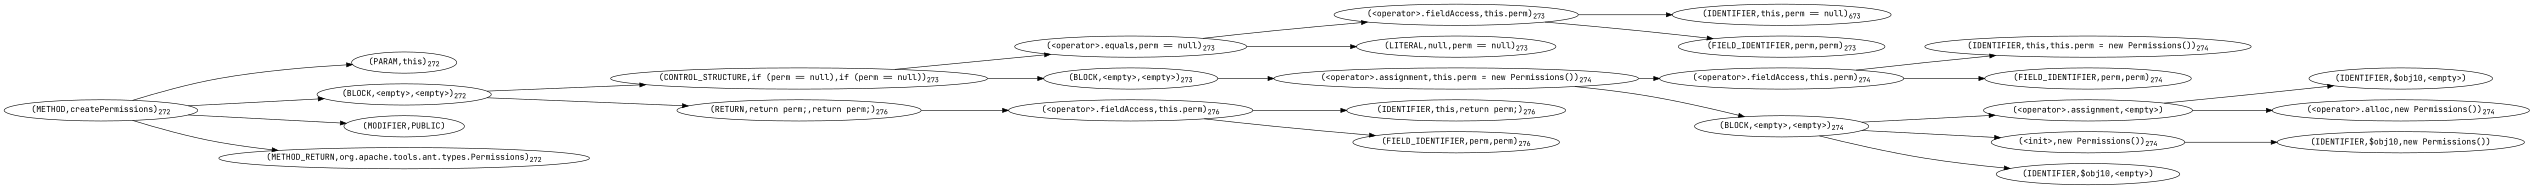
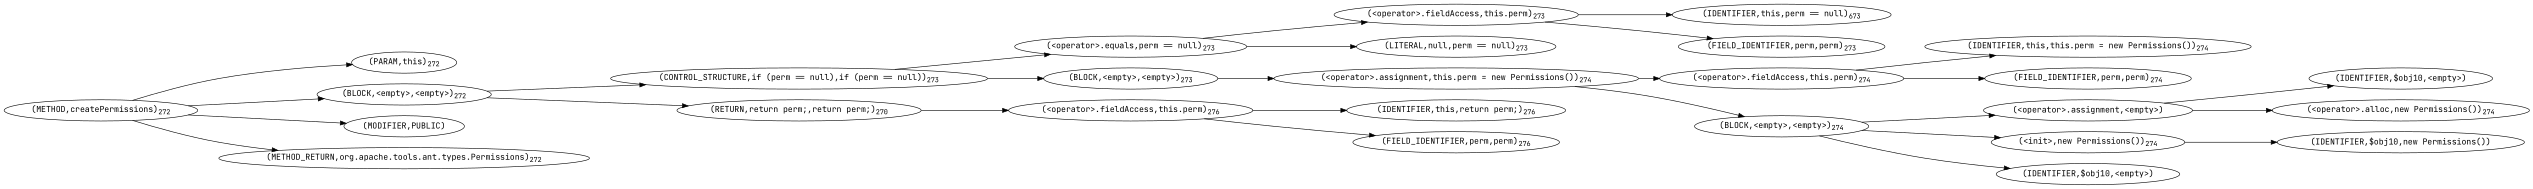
(882, 109) -> (882, 109)
